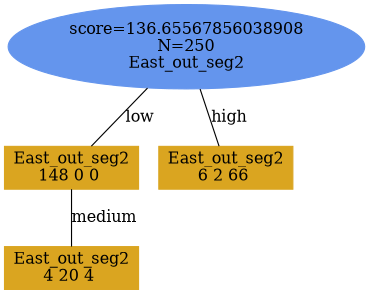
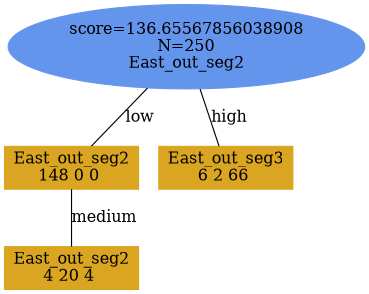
(226, 168) -> (226, 168)
